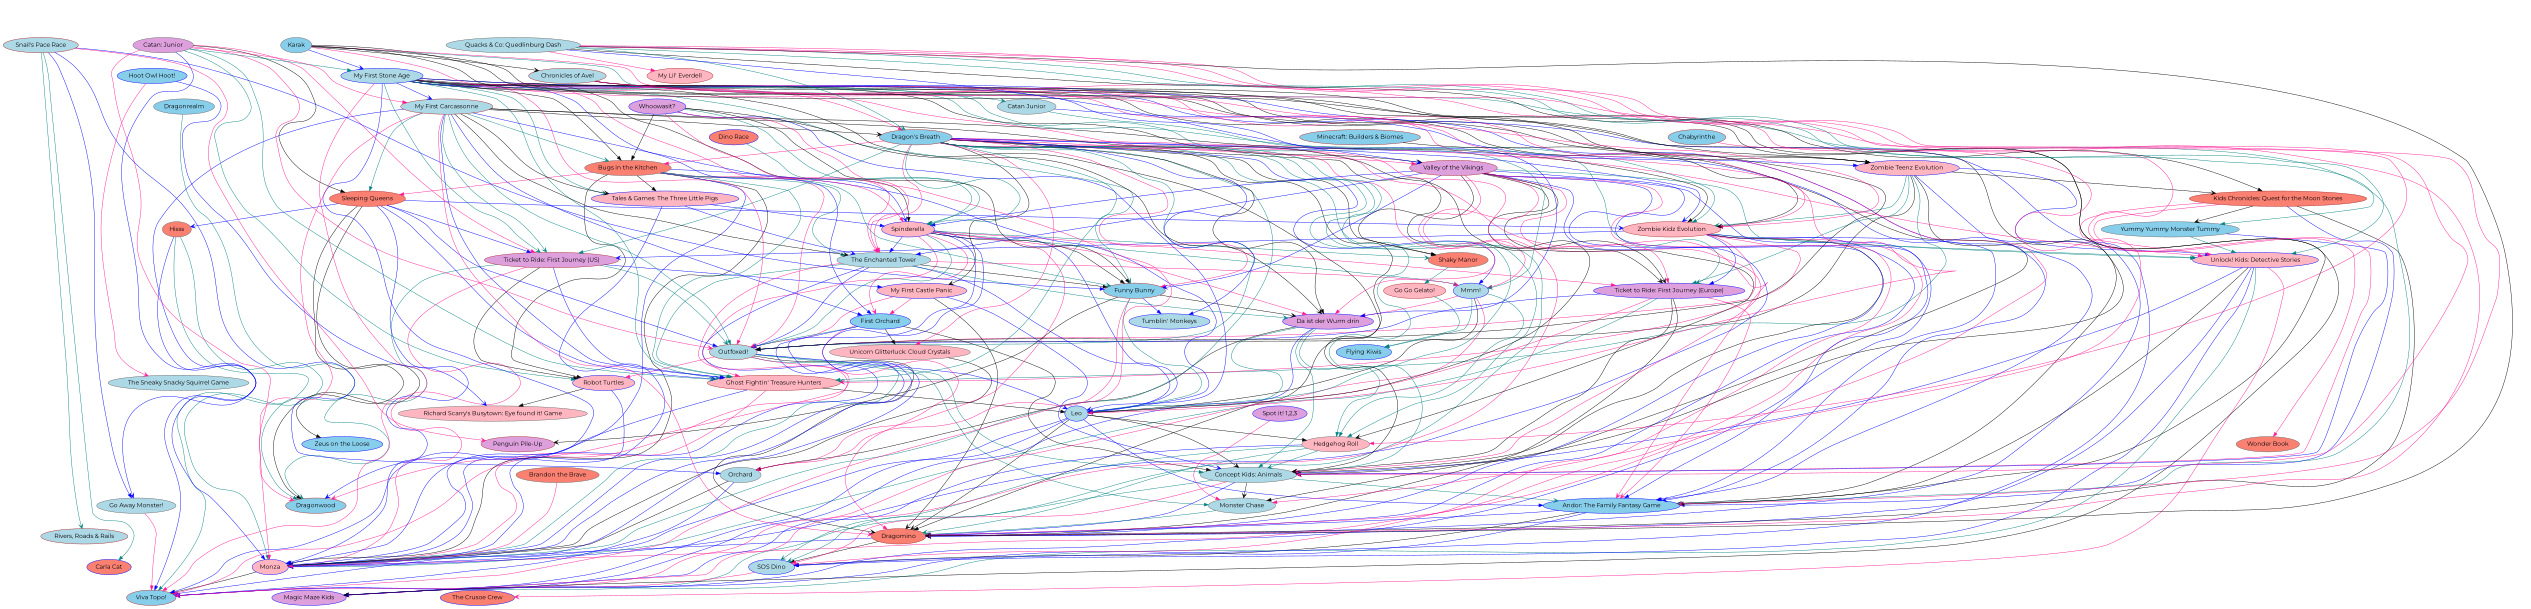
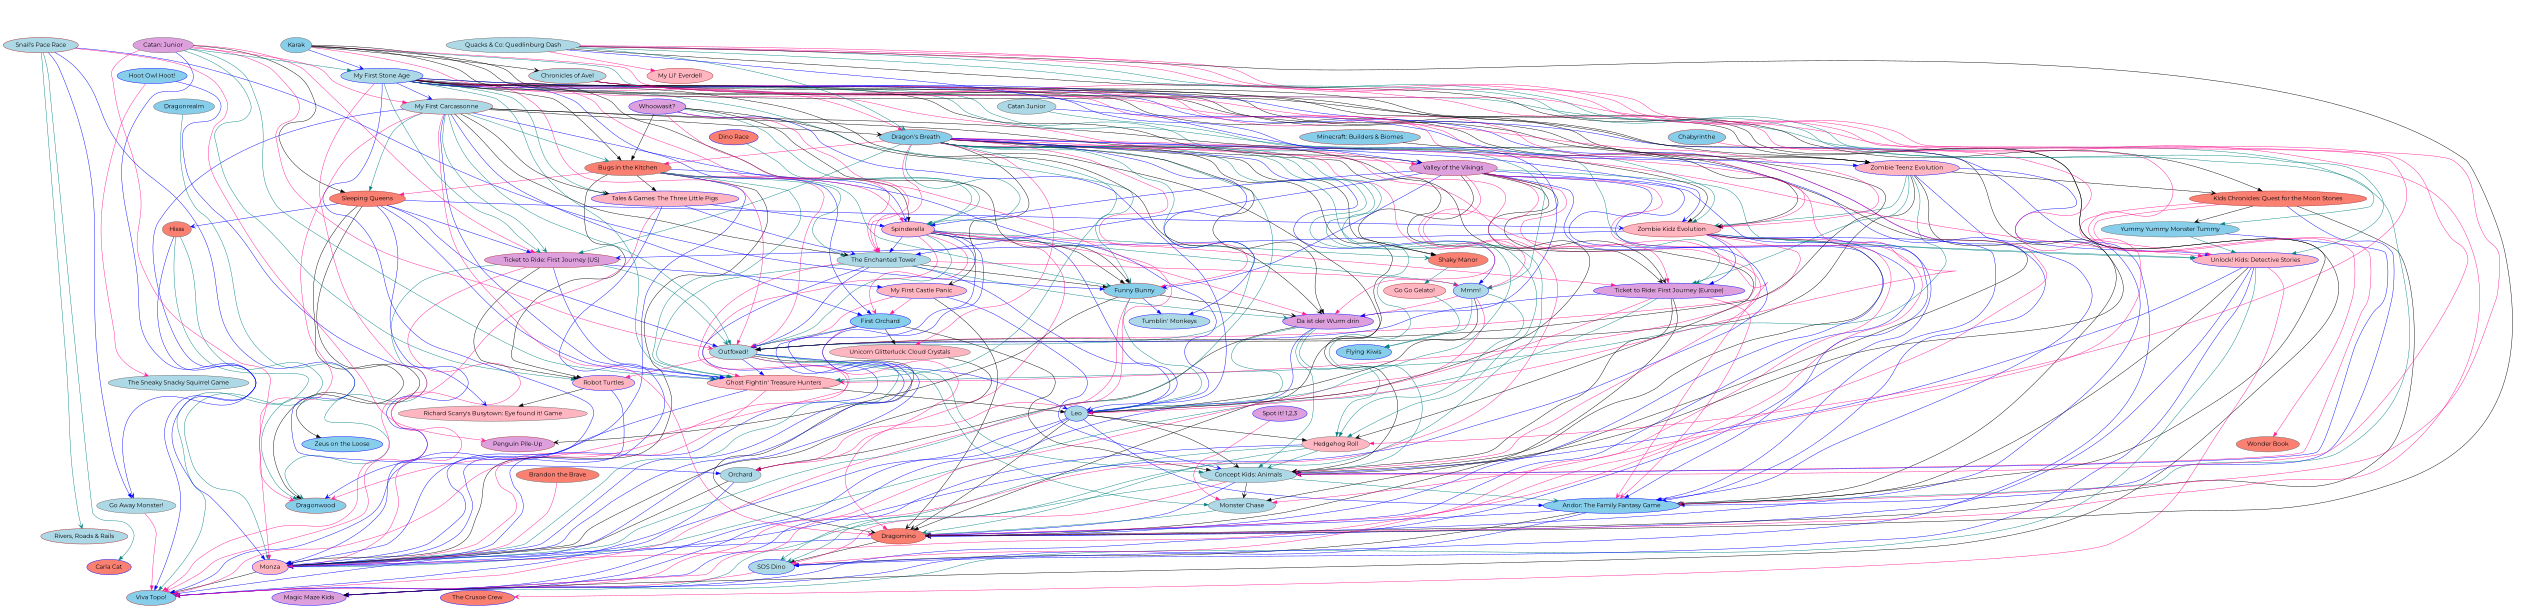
(708, 88) -> none
none -> (751, 366)
none -> (440, 385)
